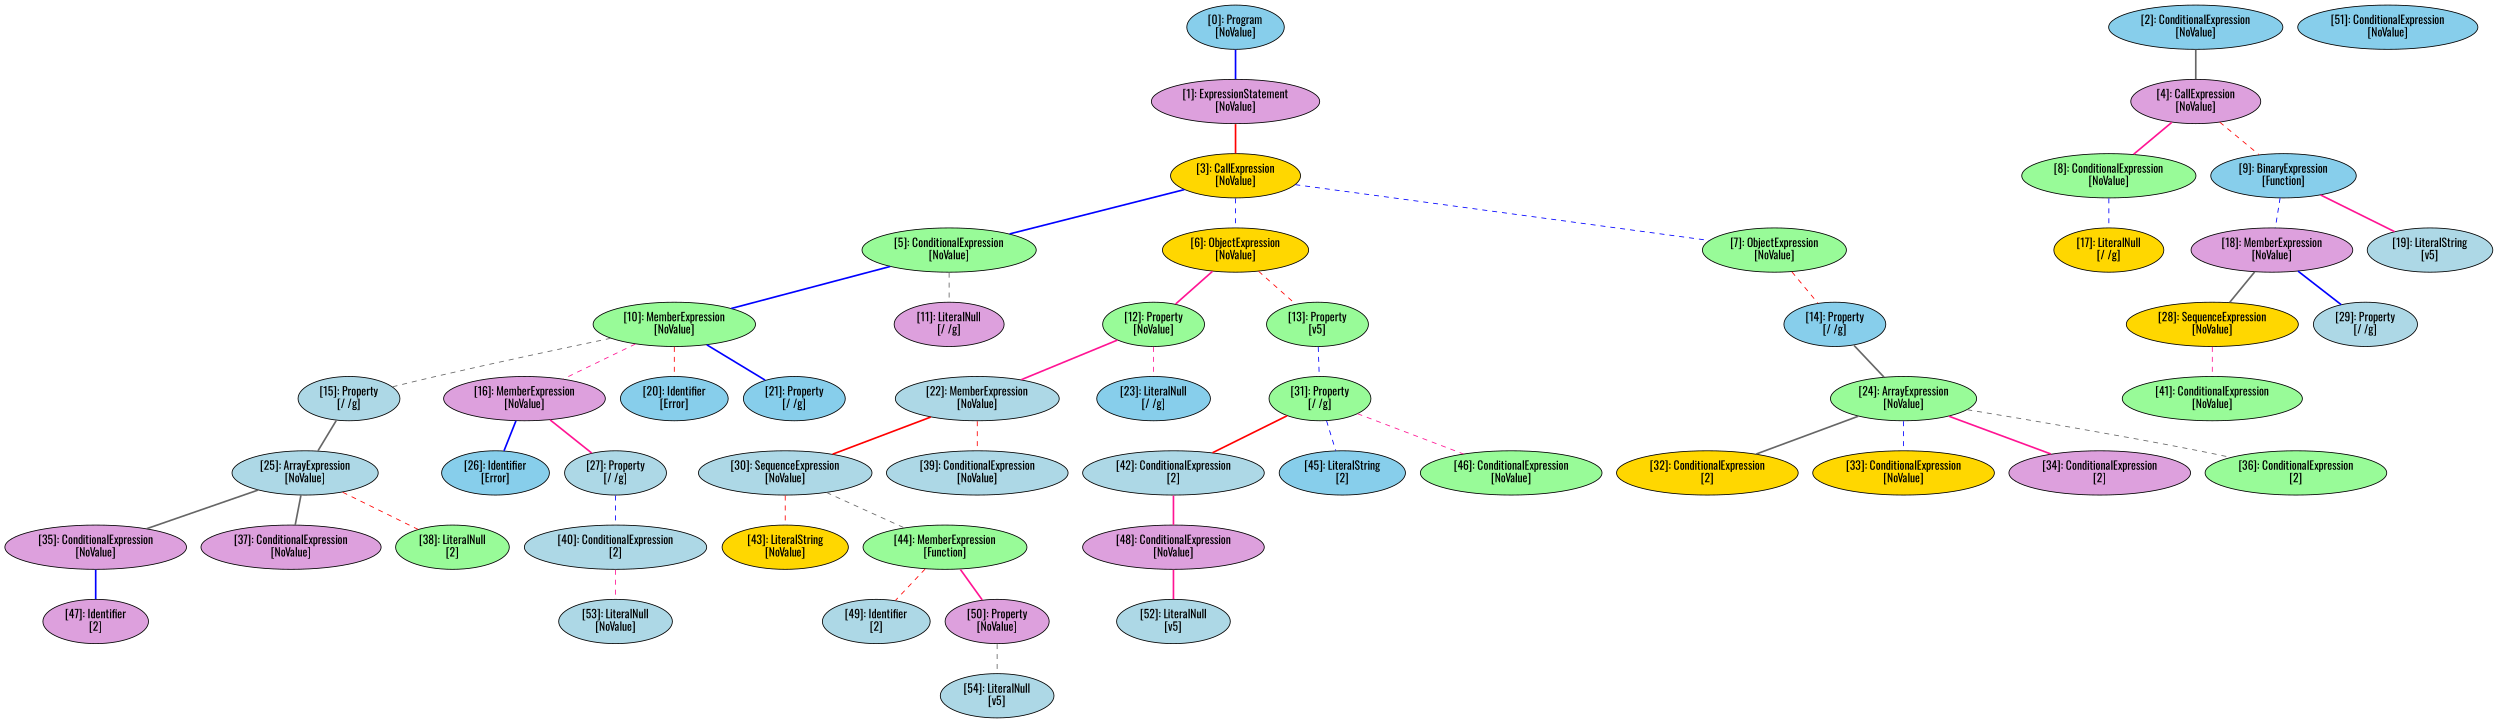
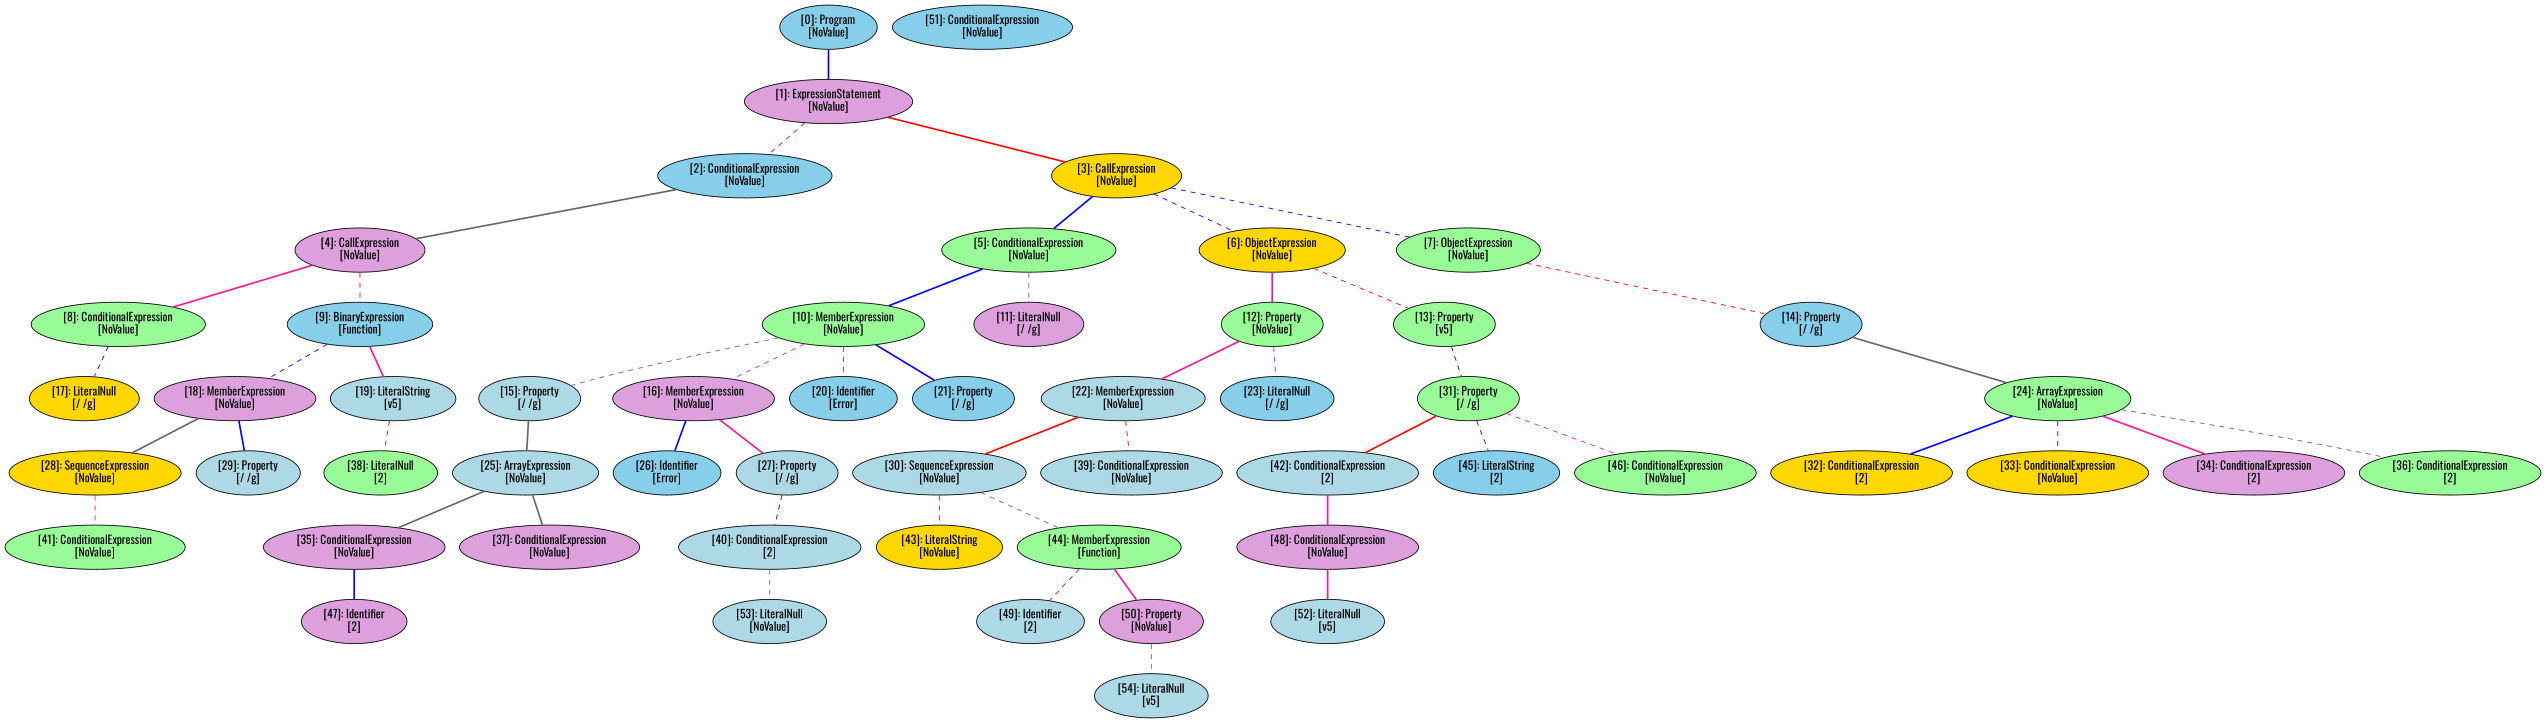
none -> (787, 139)
(1807, 435) -> (1961, 435)
(380, 511) -> (387, 436)
(616, 584) -> (770, 584)
